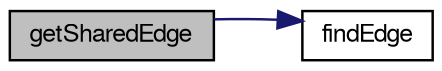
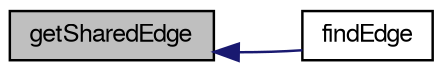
(246, 19) -> (271, 52)
